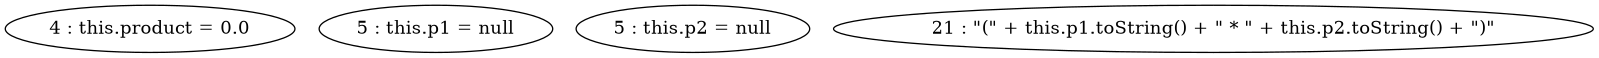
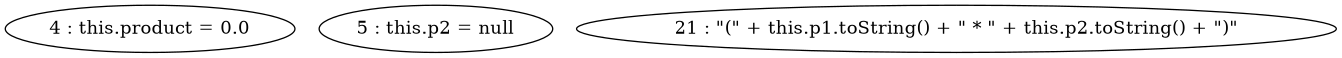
(436, 29) -> none
